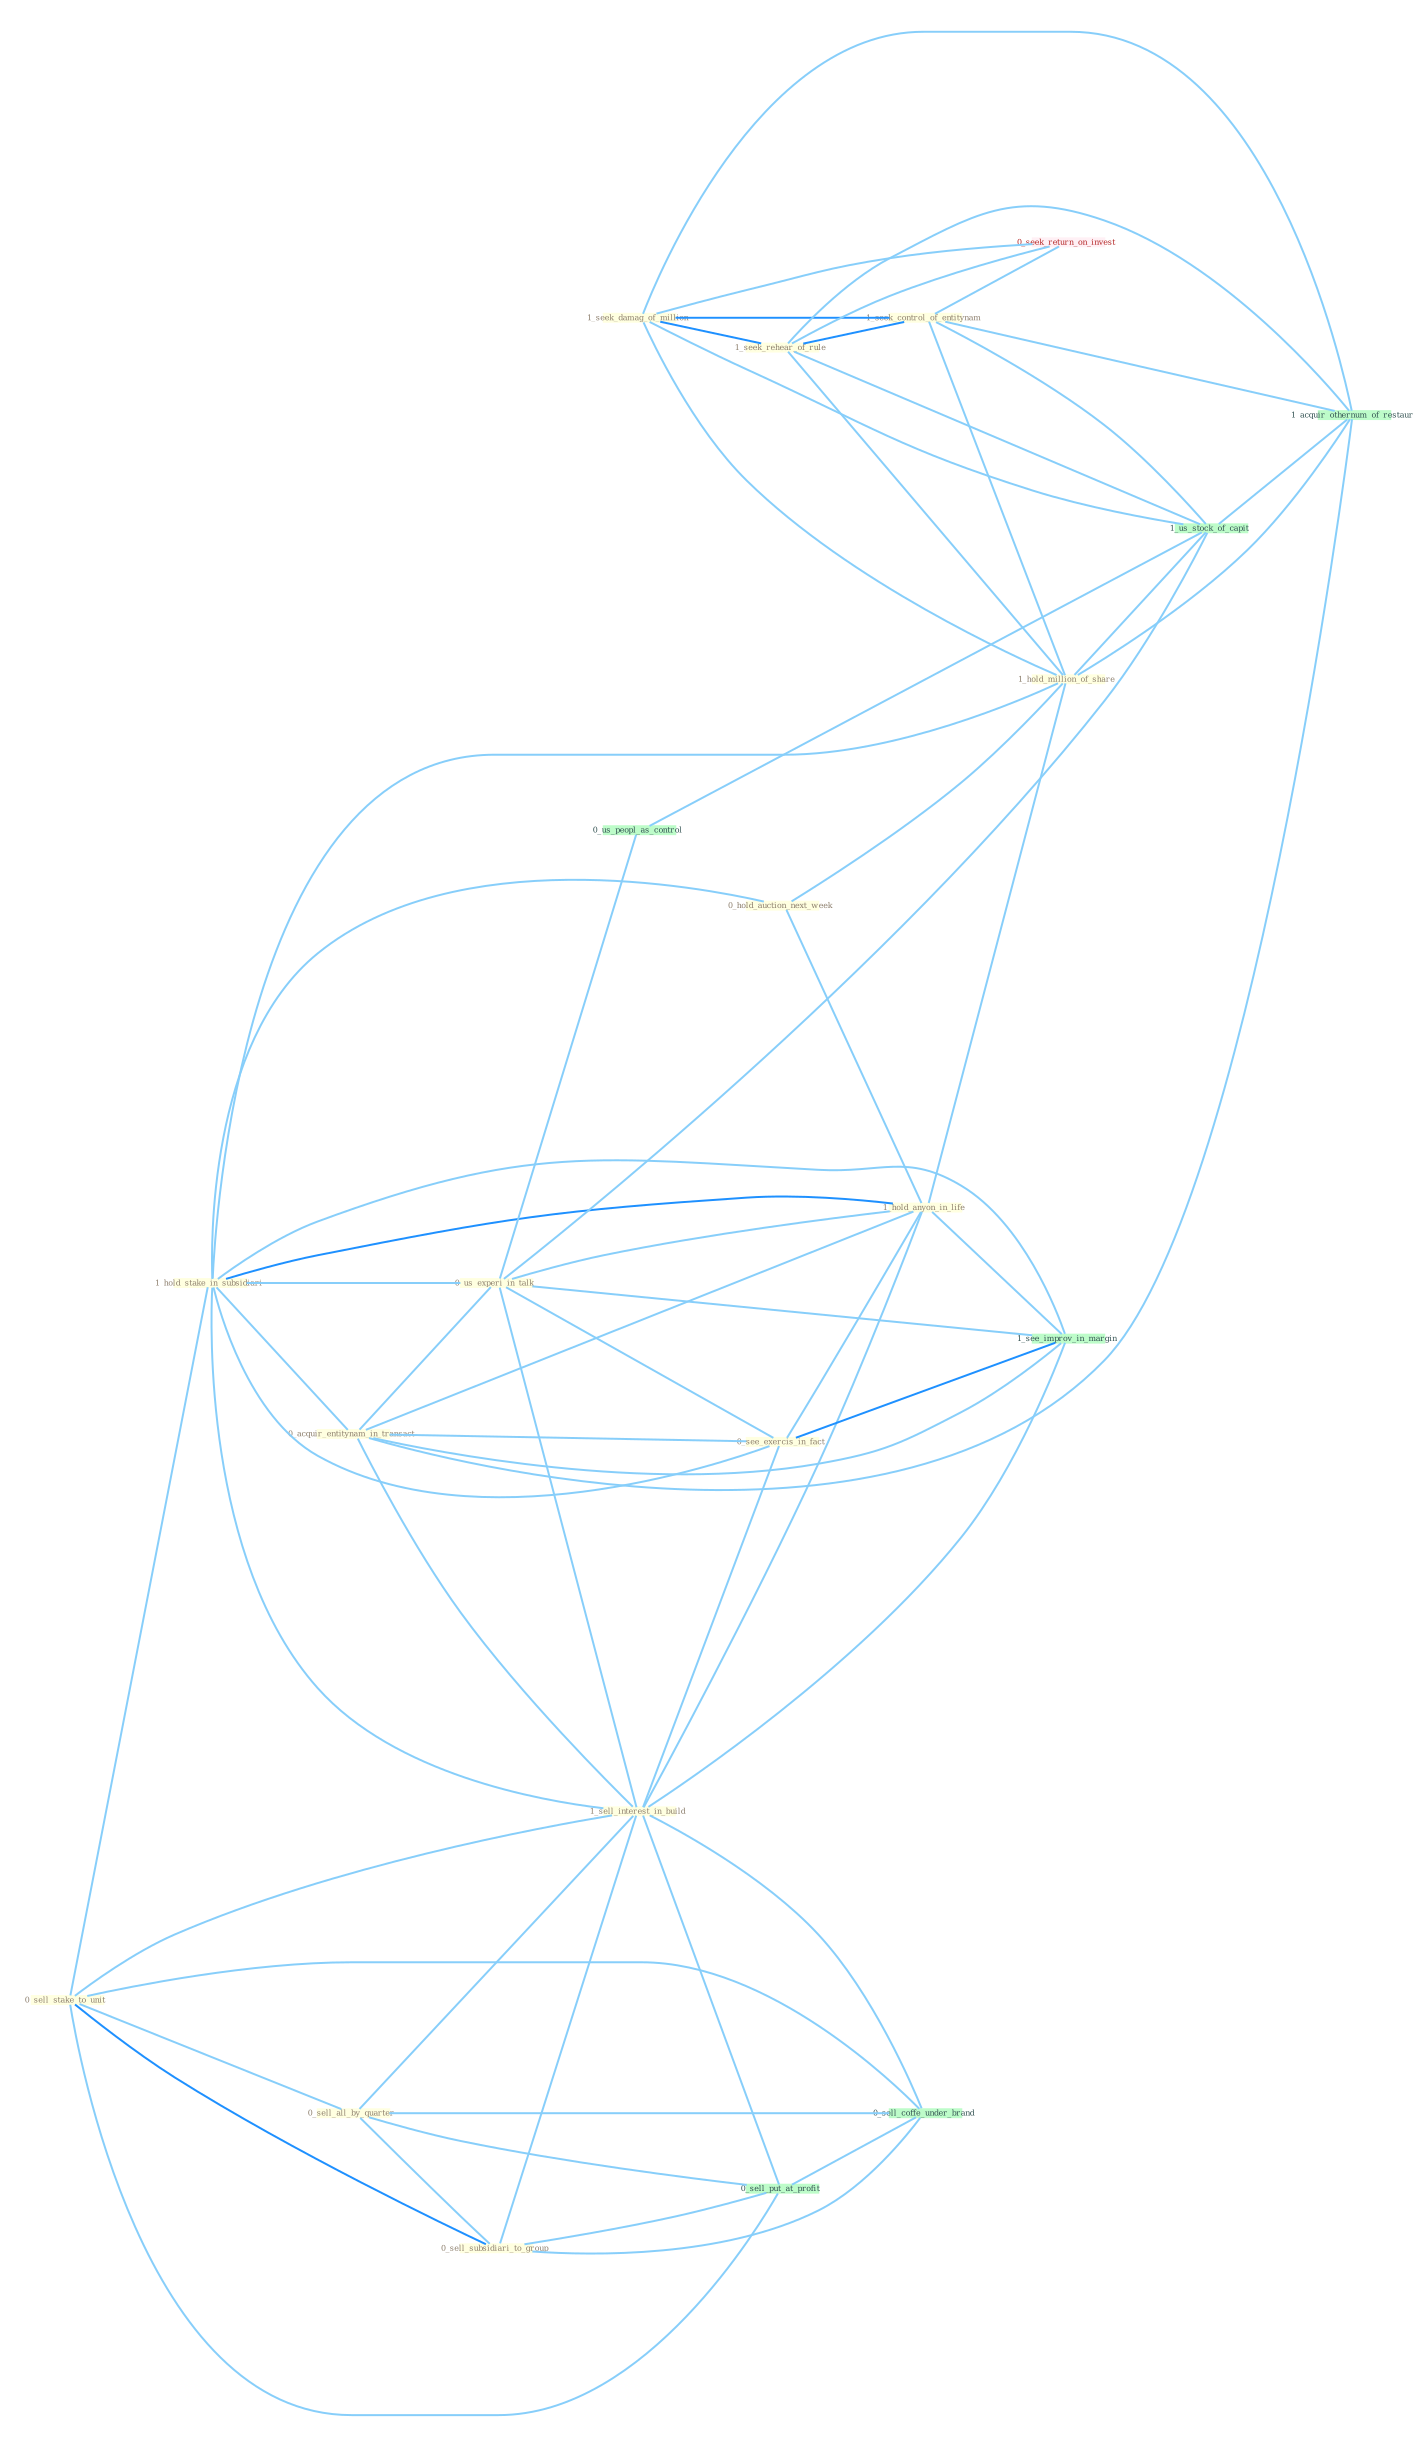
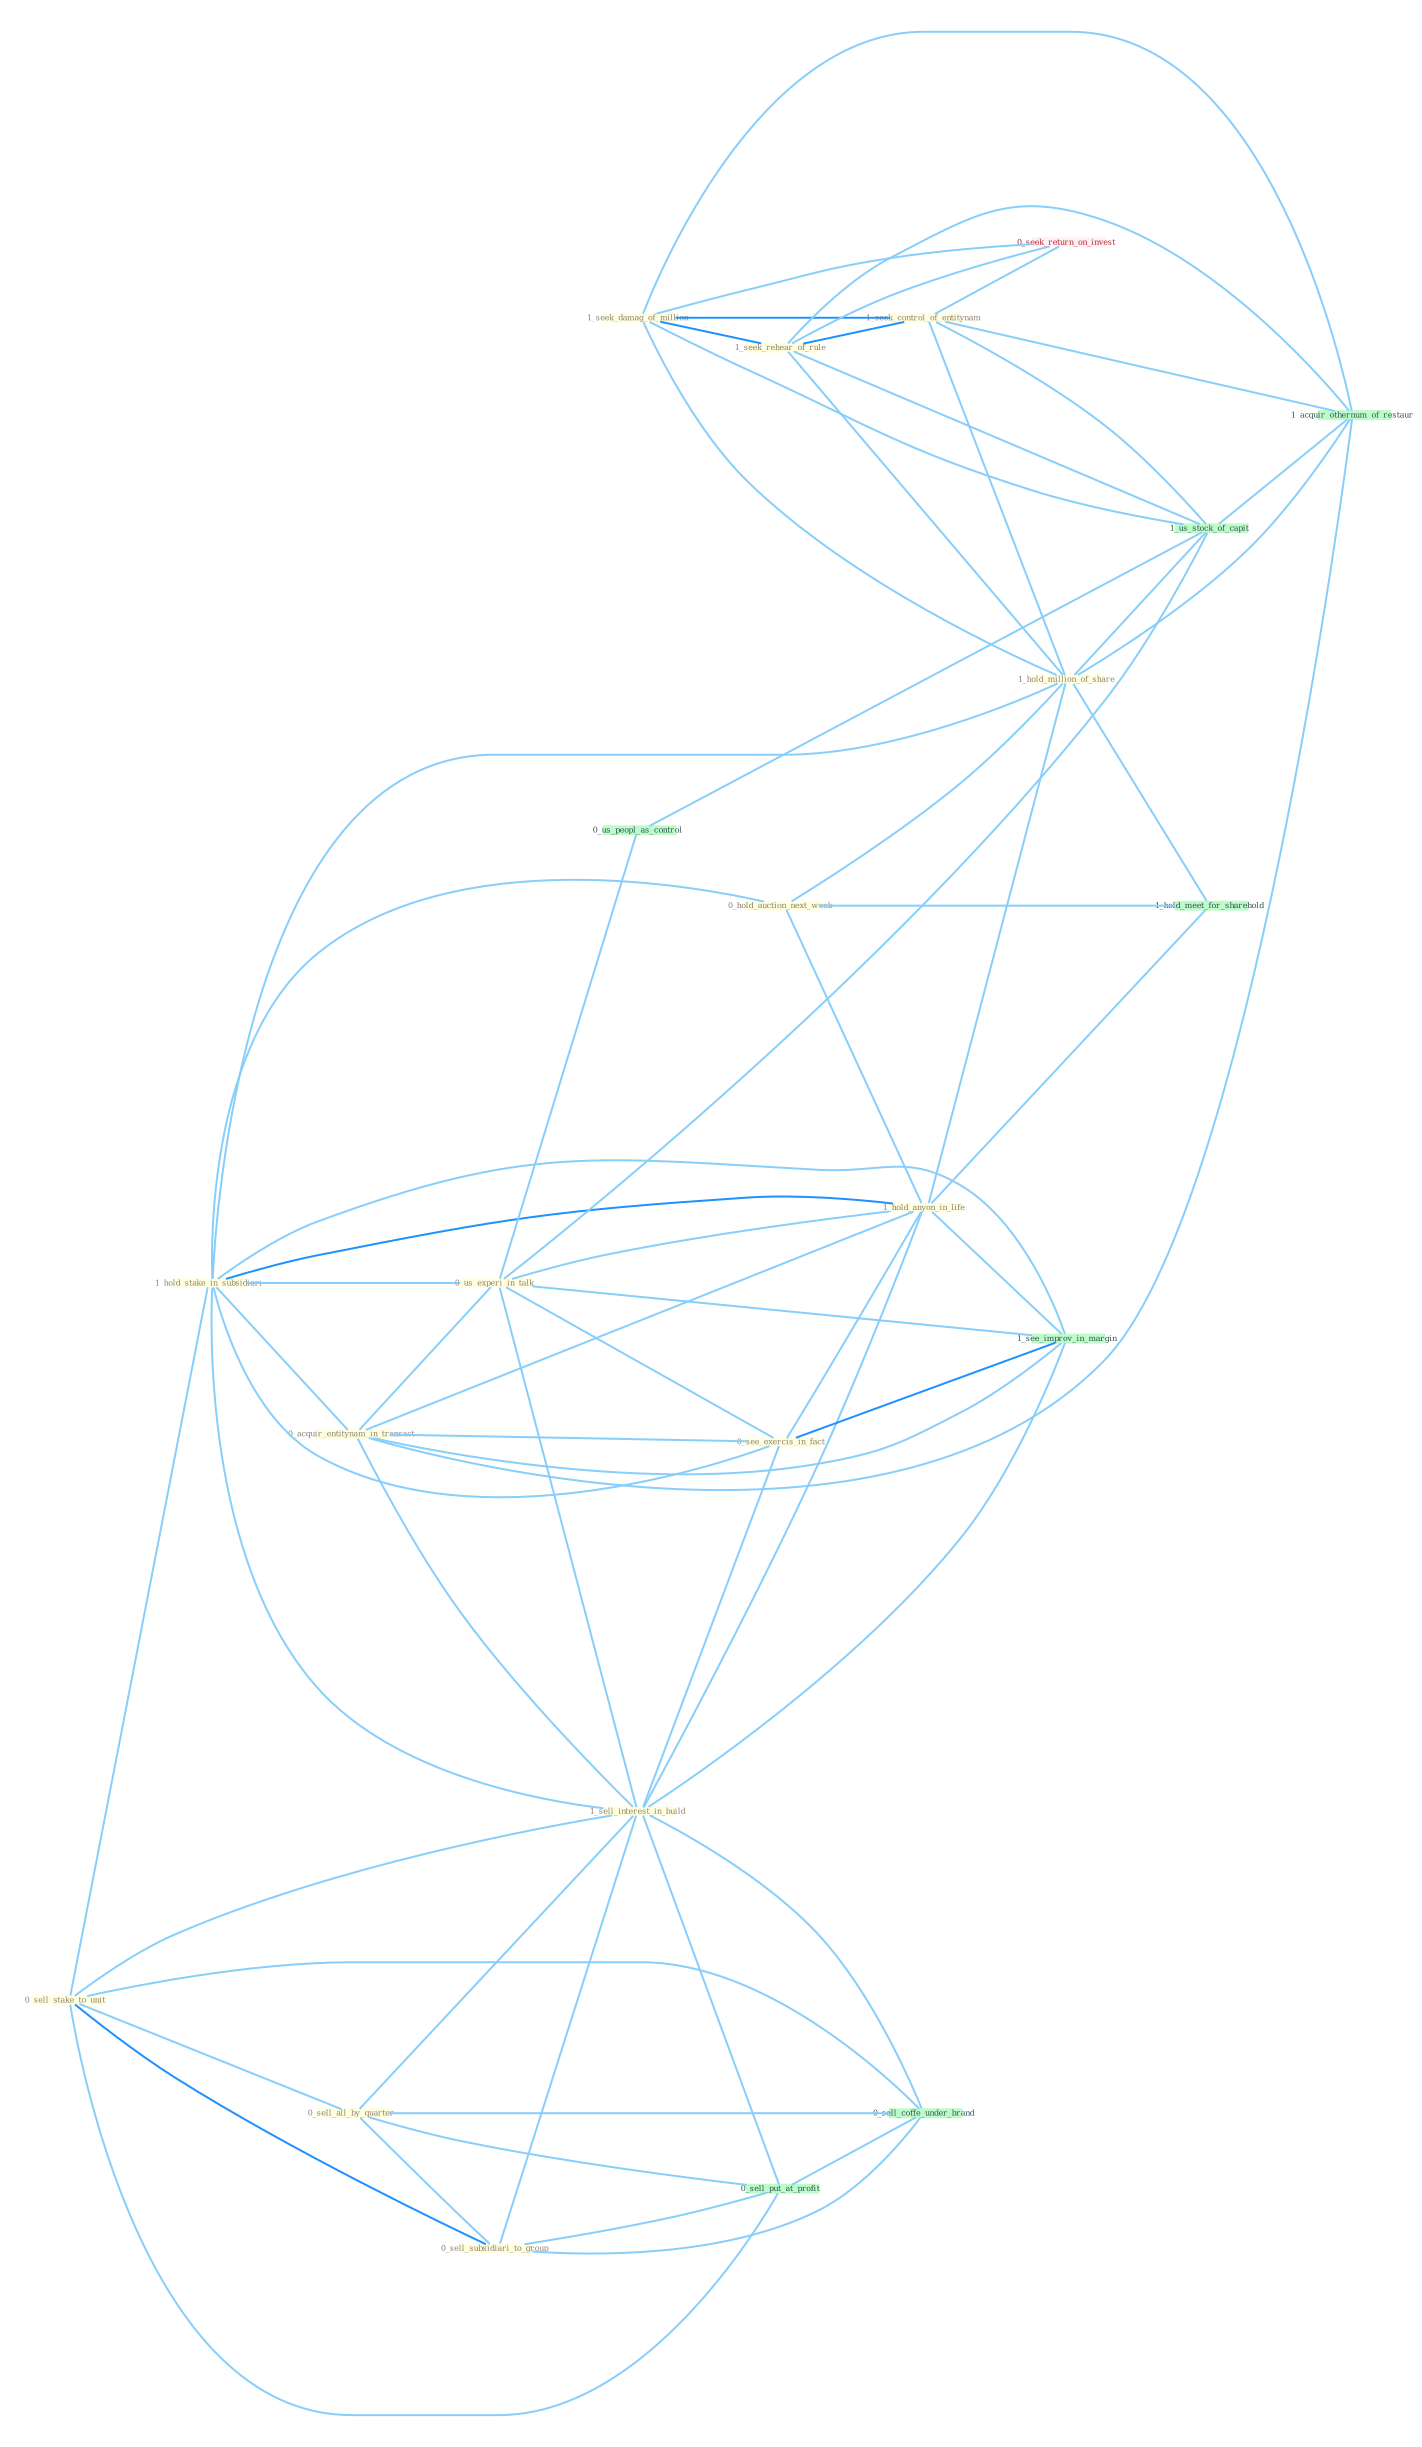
none -> (1212, 906)
